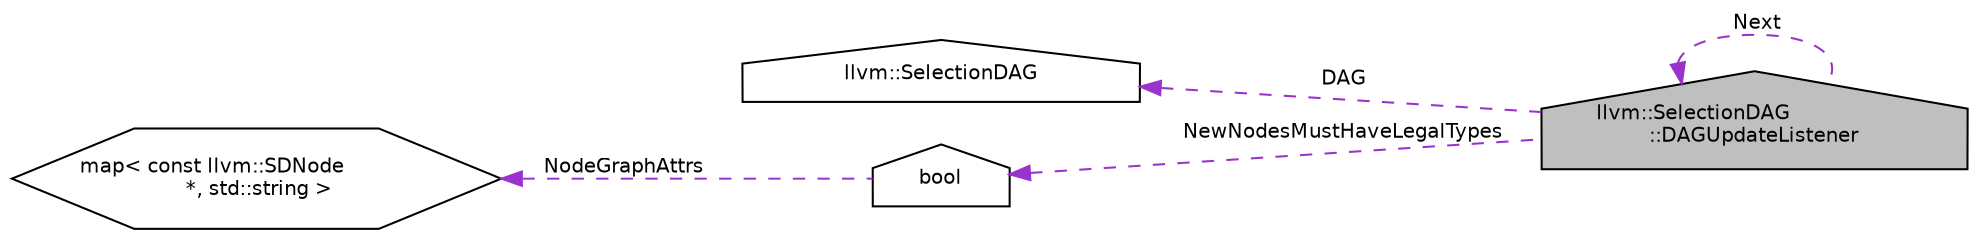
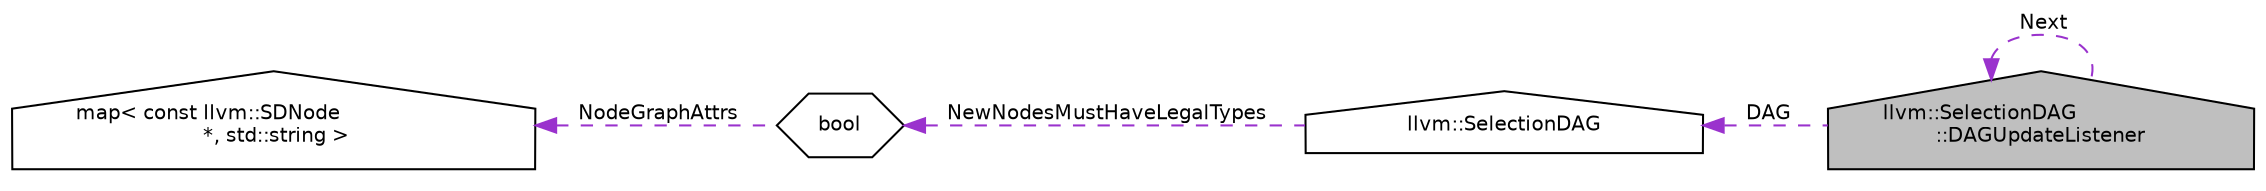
(1286, 156) -> (1115, 125)
(257, 179) -> (274, 125)
(941, 179) -> (840, 125)
